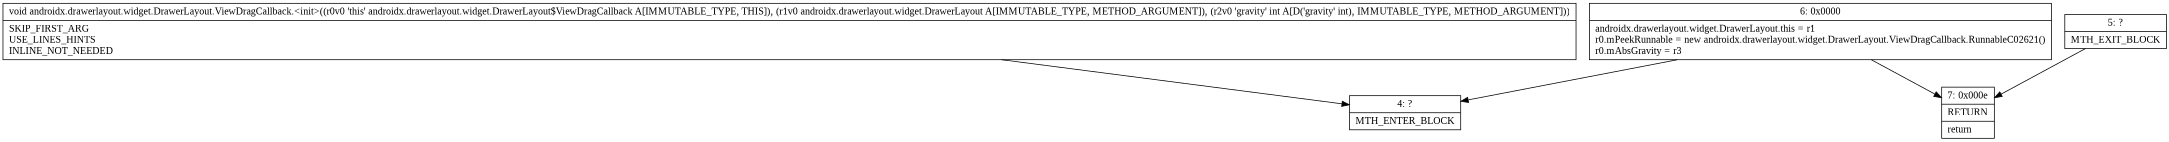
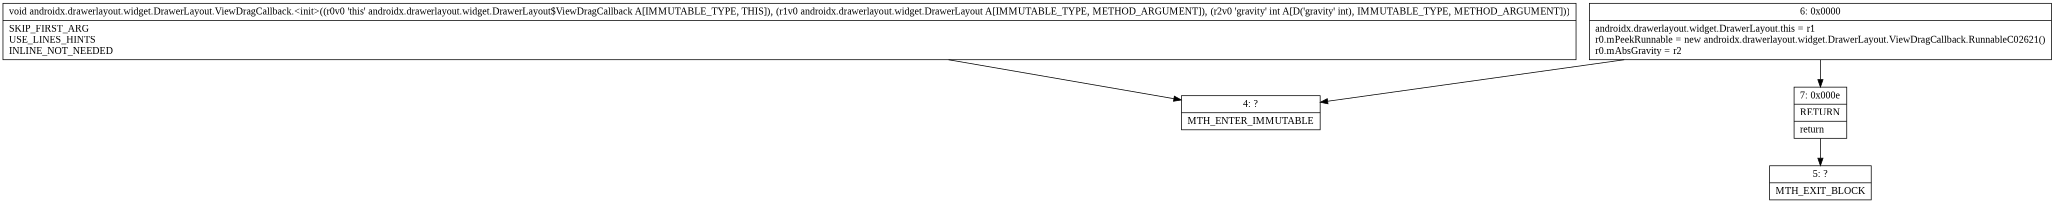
(1639, 51) -> (1639, 51)
(2043, 71) -> (1820, 148)
(1405, 121) -> (1251, 121)
